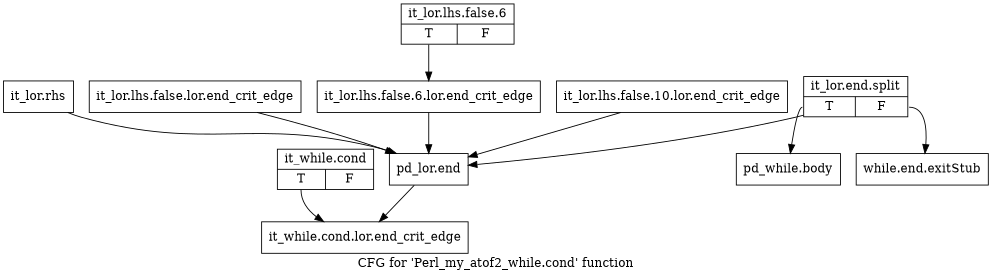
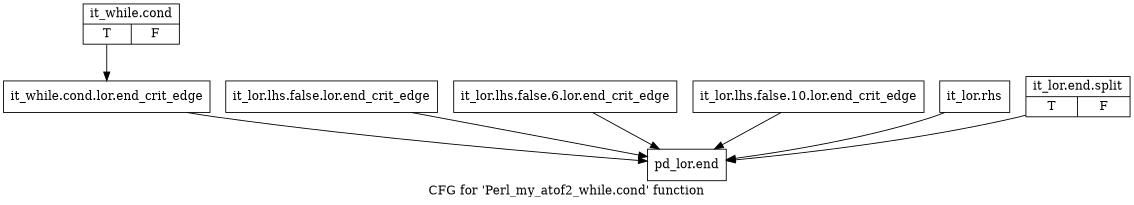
(458, 24) -> none
(788, 169) -> none
(922, 169) -> none
(400, 200) -> (412, 140)
